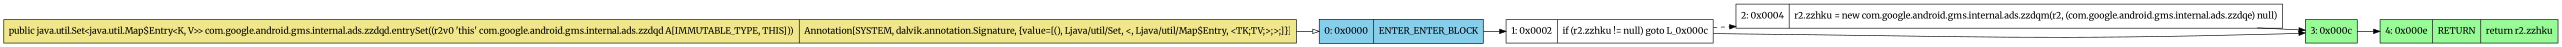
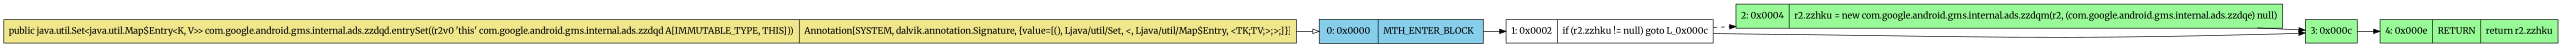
(2009, 16) -> (2009, 16)
(1428, 31) -> (1428, 31)
